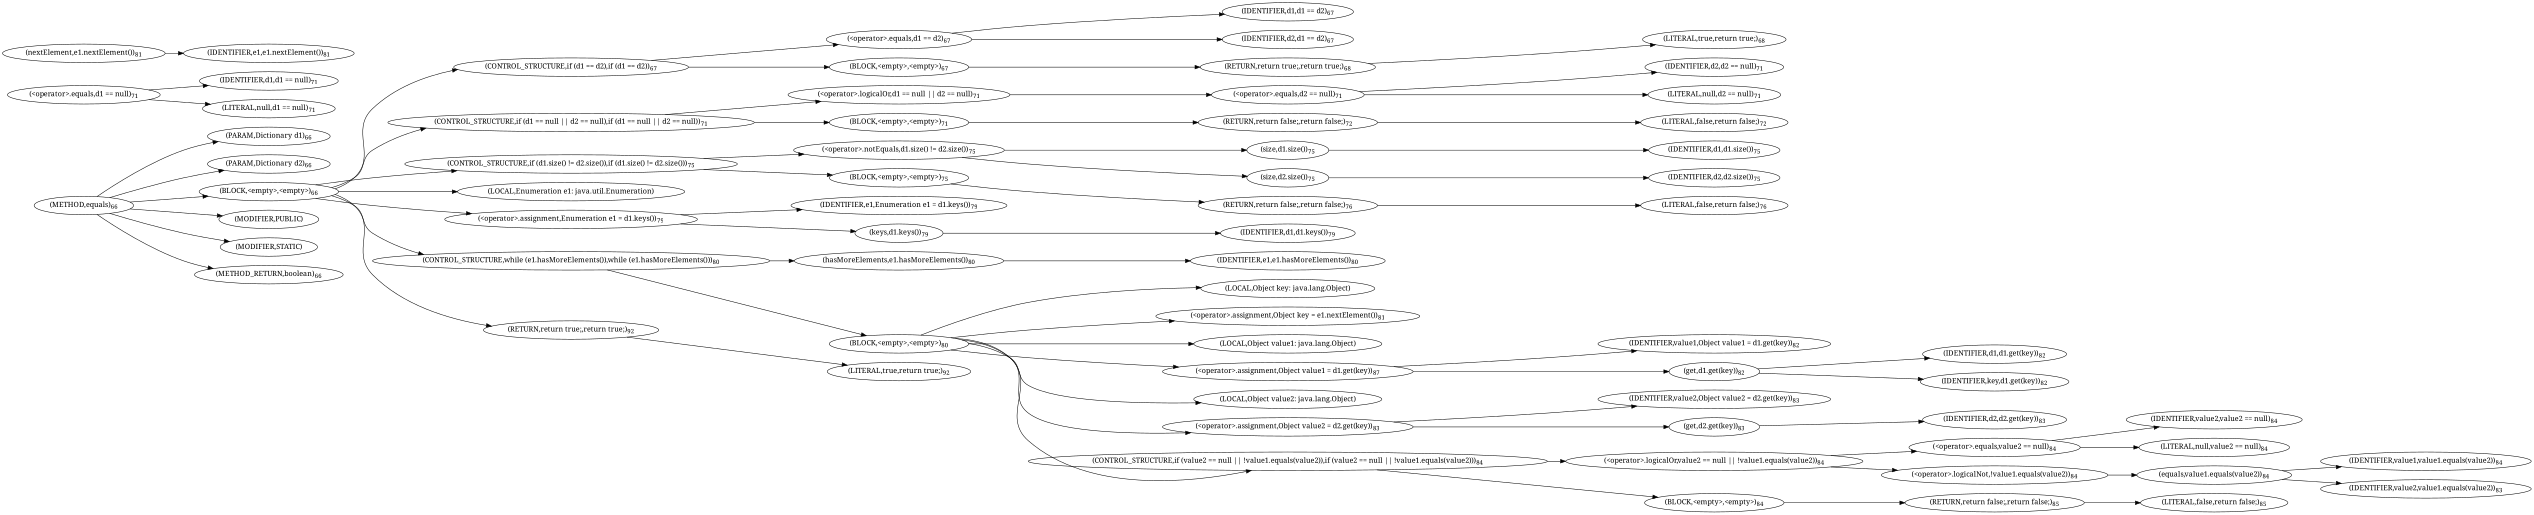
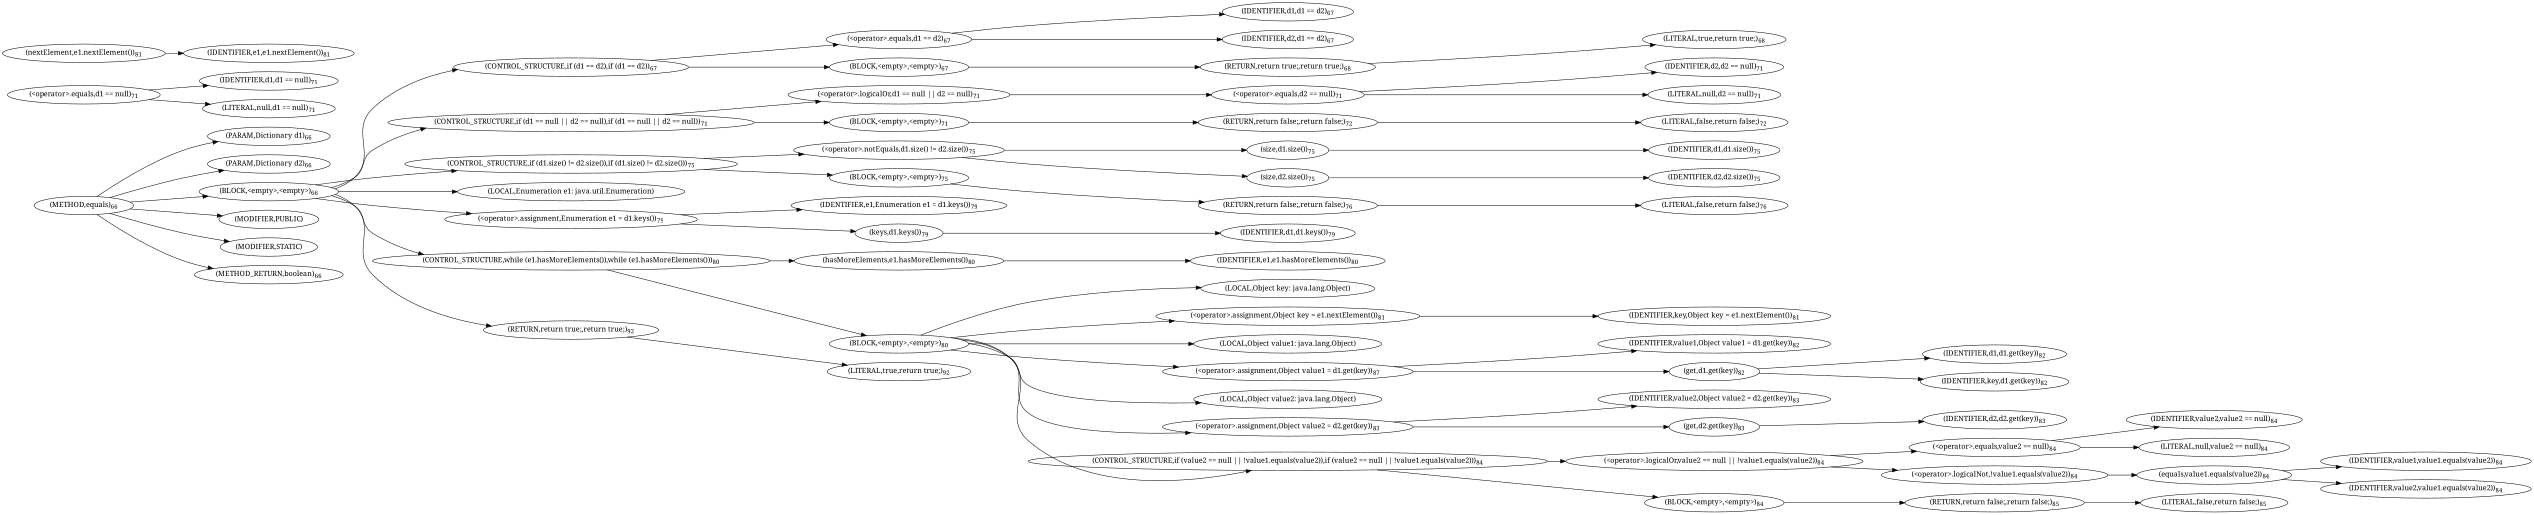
none -> (1714, 316)
(2499, 488) -> (2499, 488)
